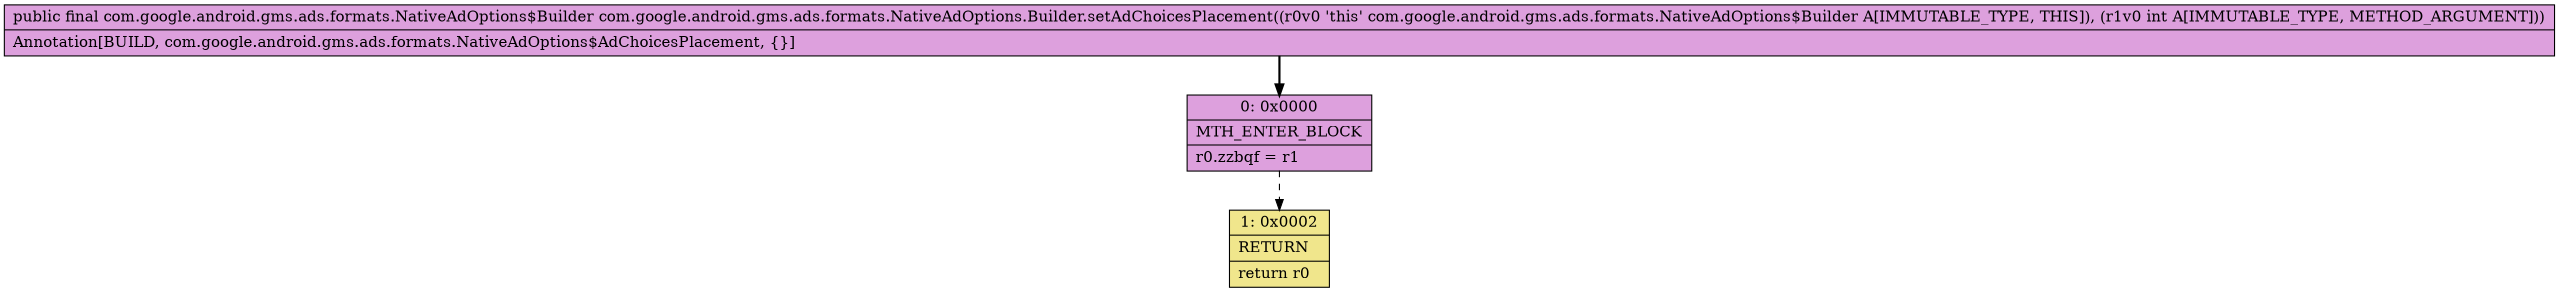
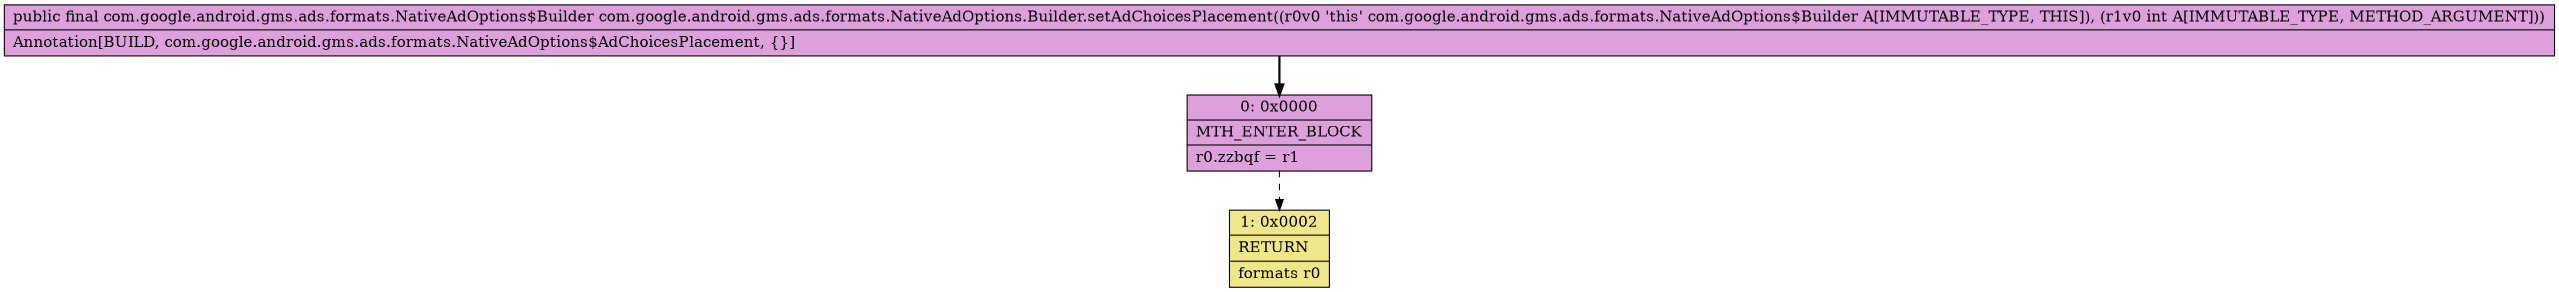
(1275, 274) -> (1279, 274)
